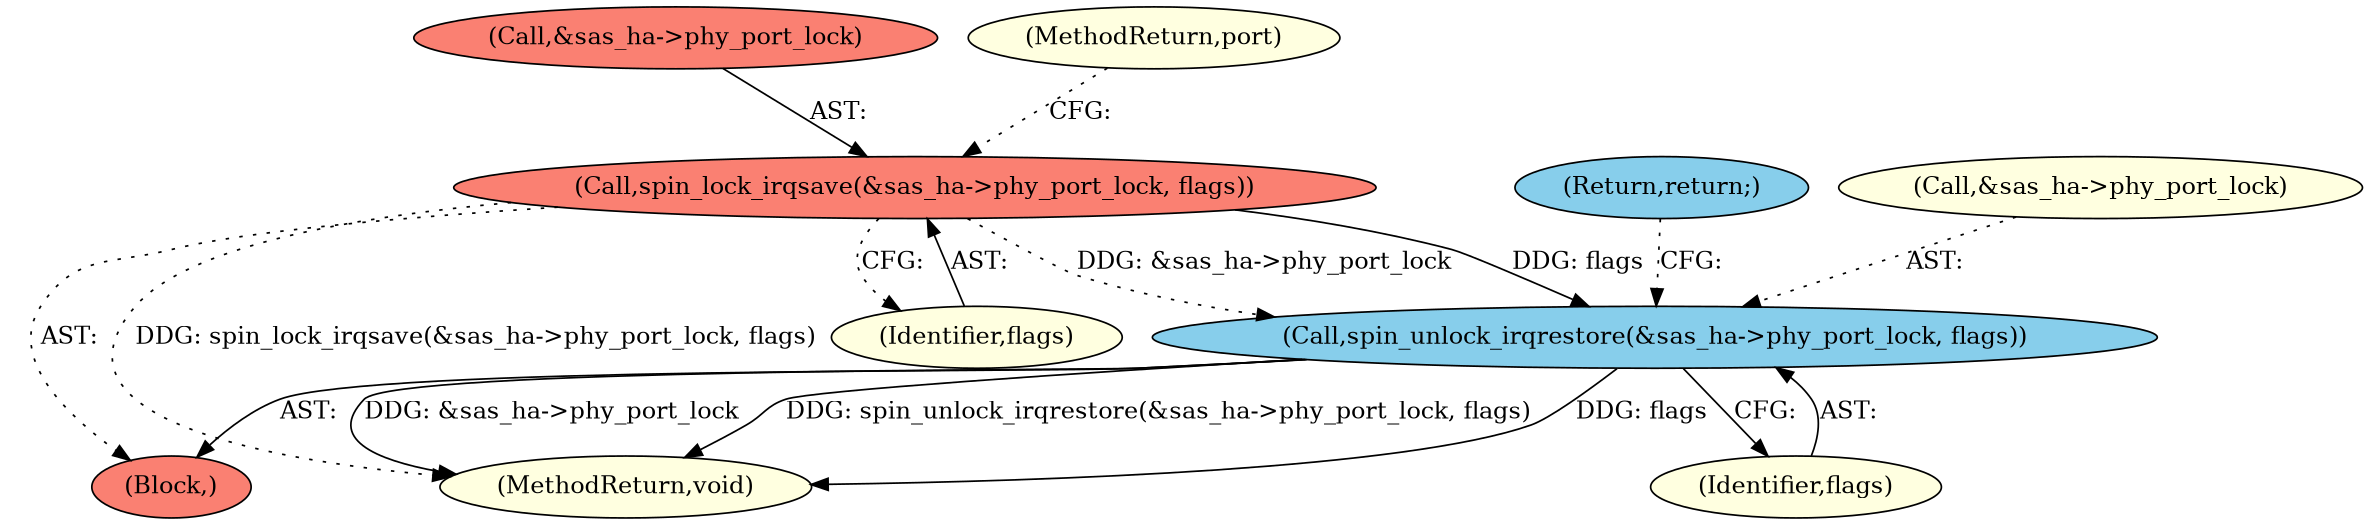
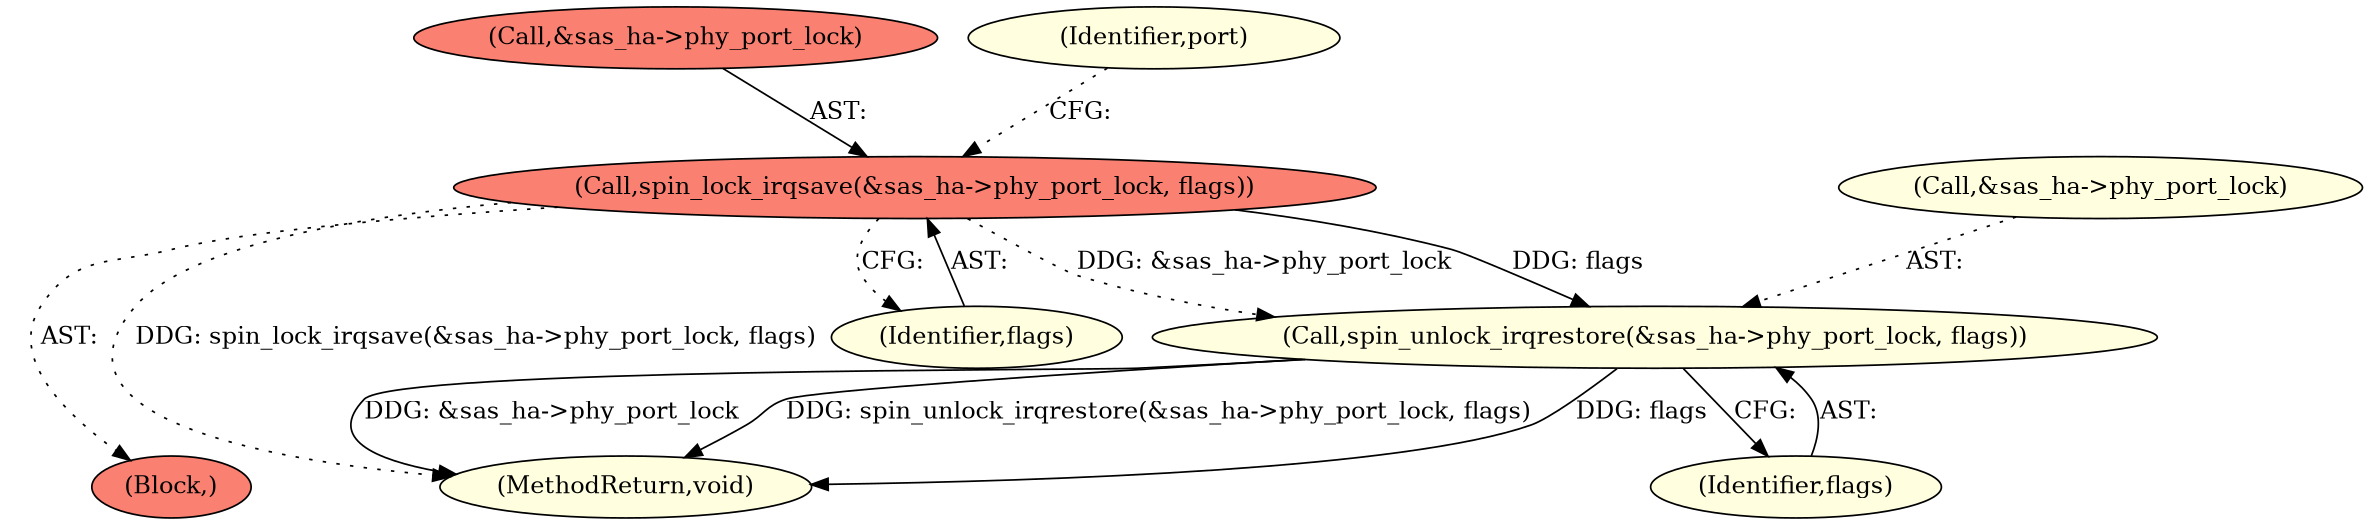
(1154, 38) -> (1154, 38)
(1662, 188) -> none
(1655, 337) -> (1655, 337)
(751, 372) -> none
